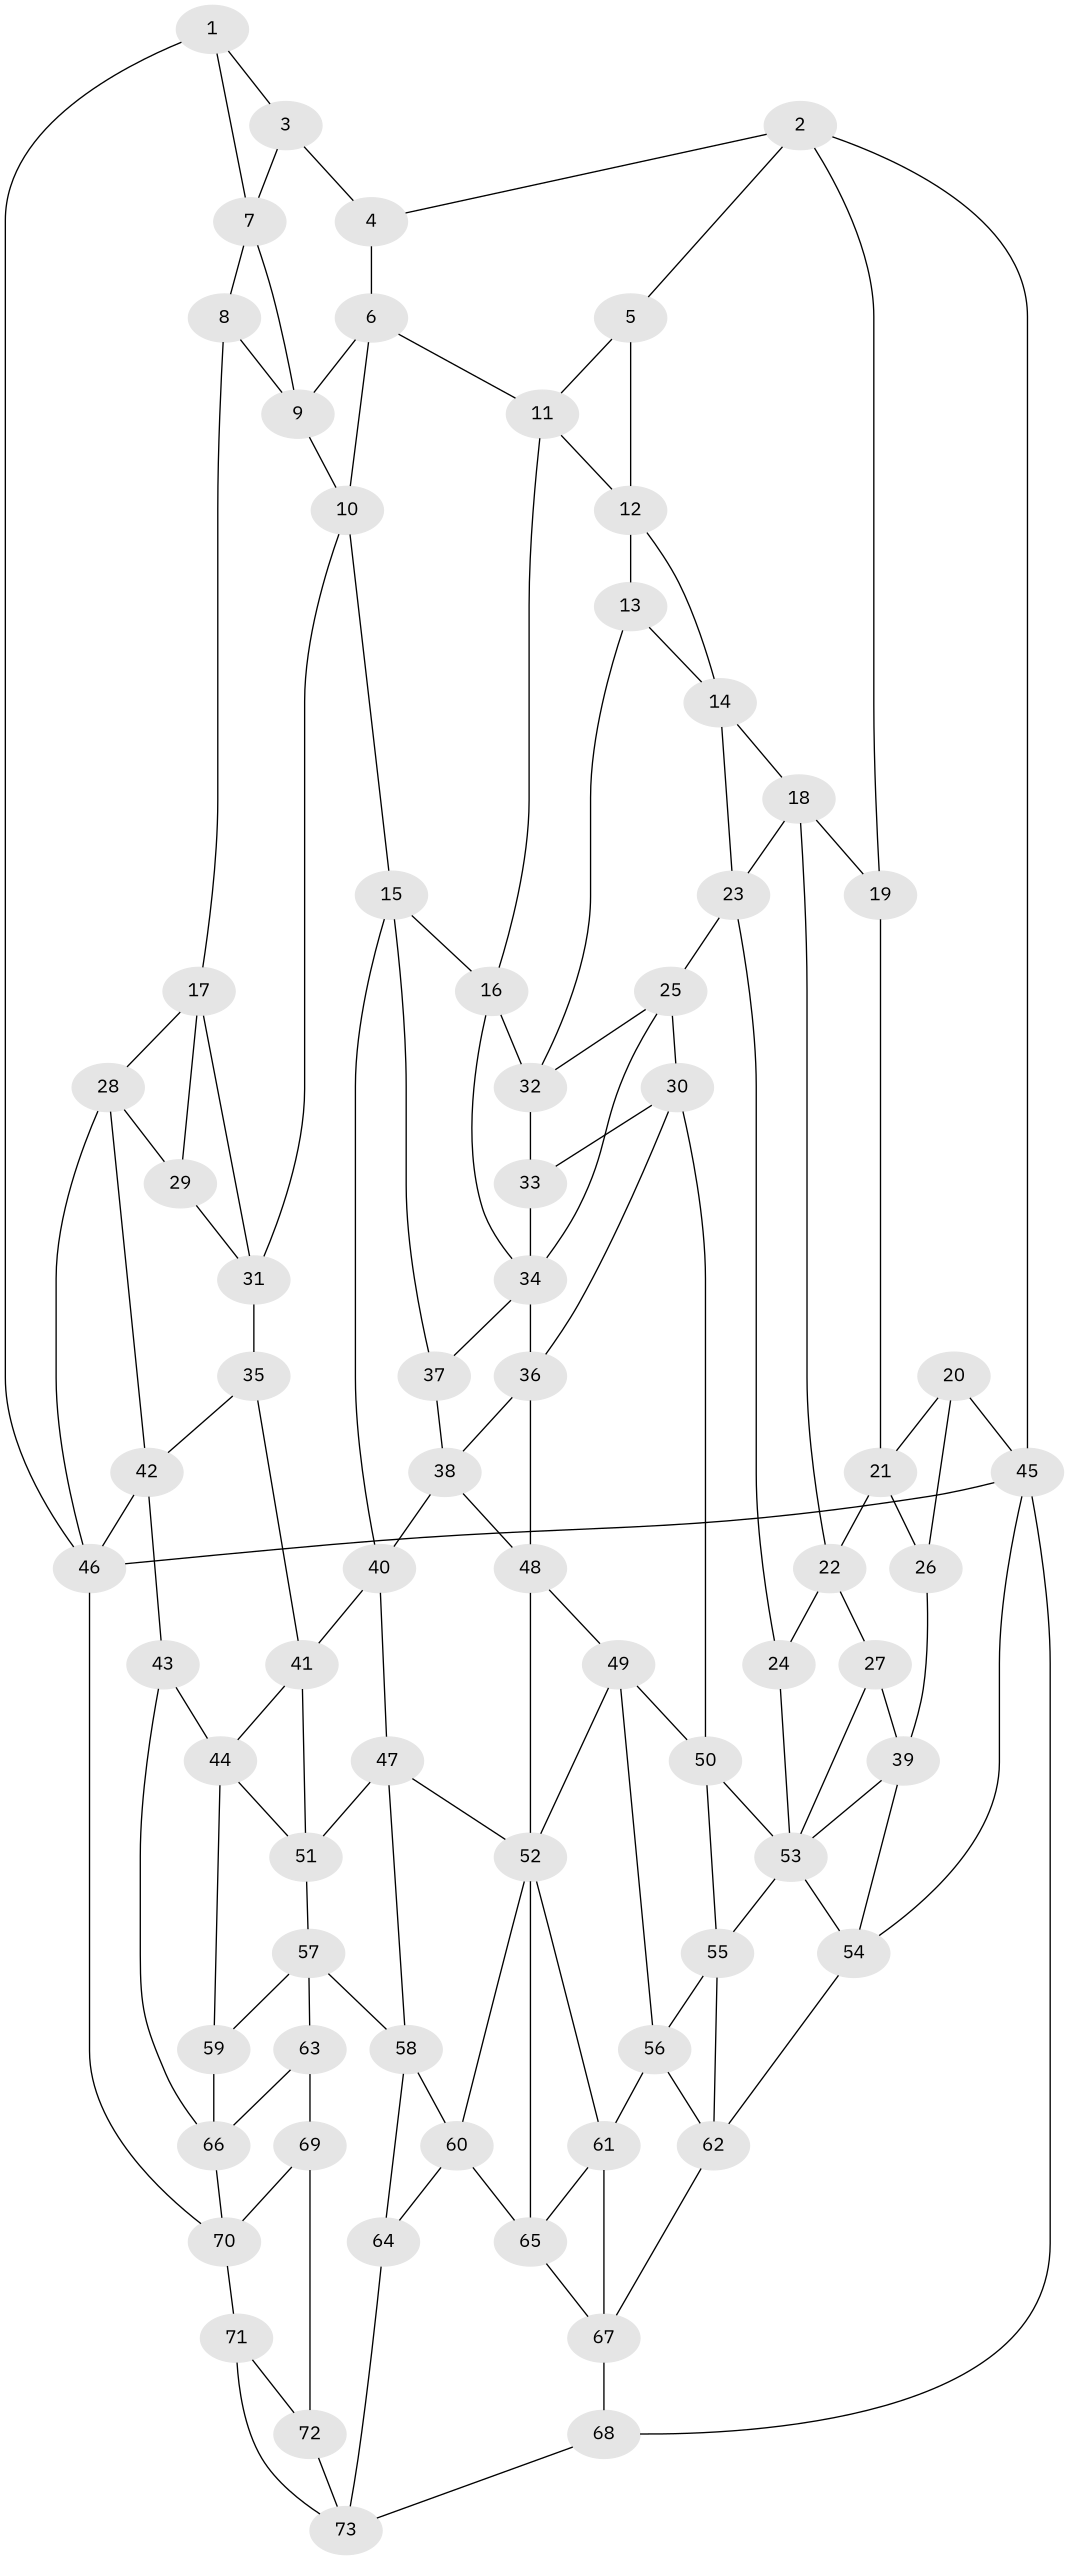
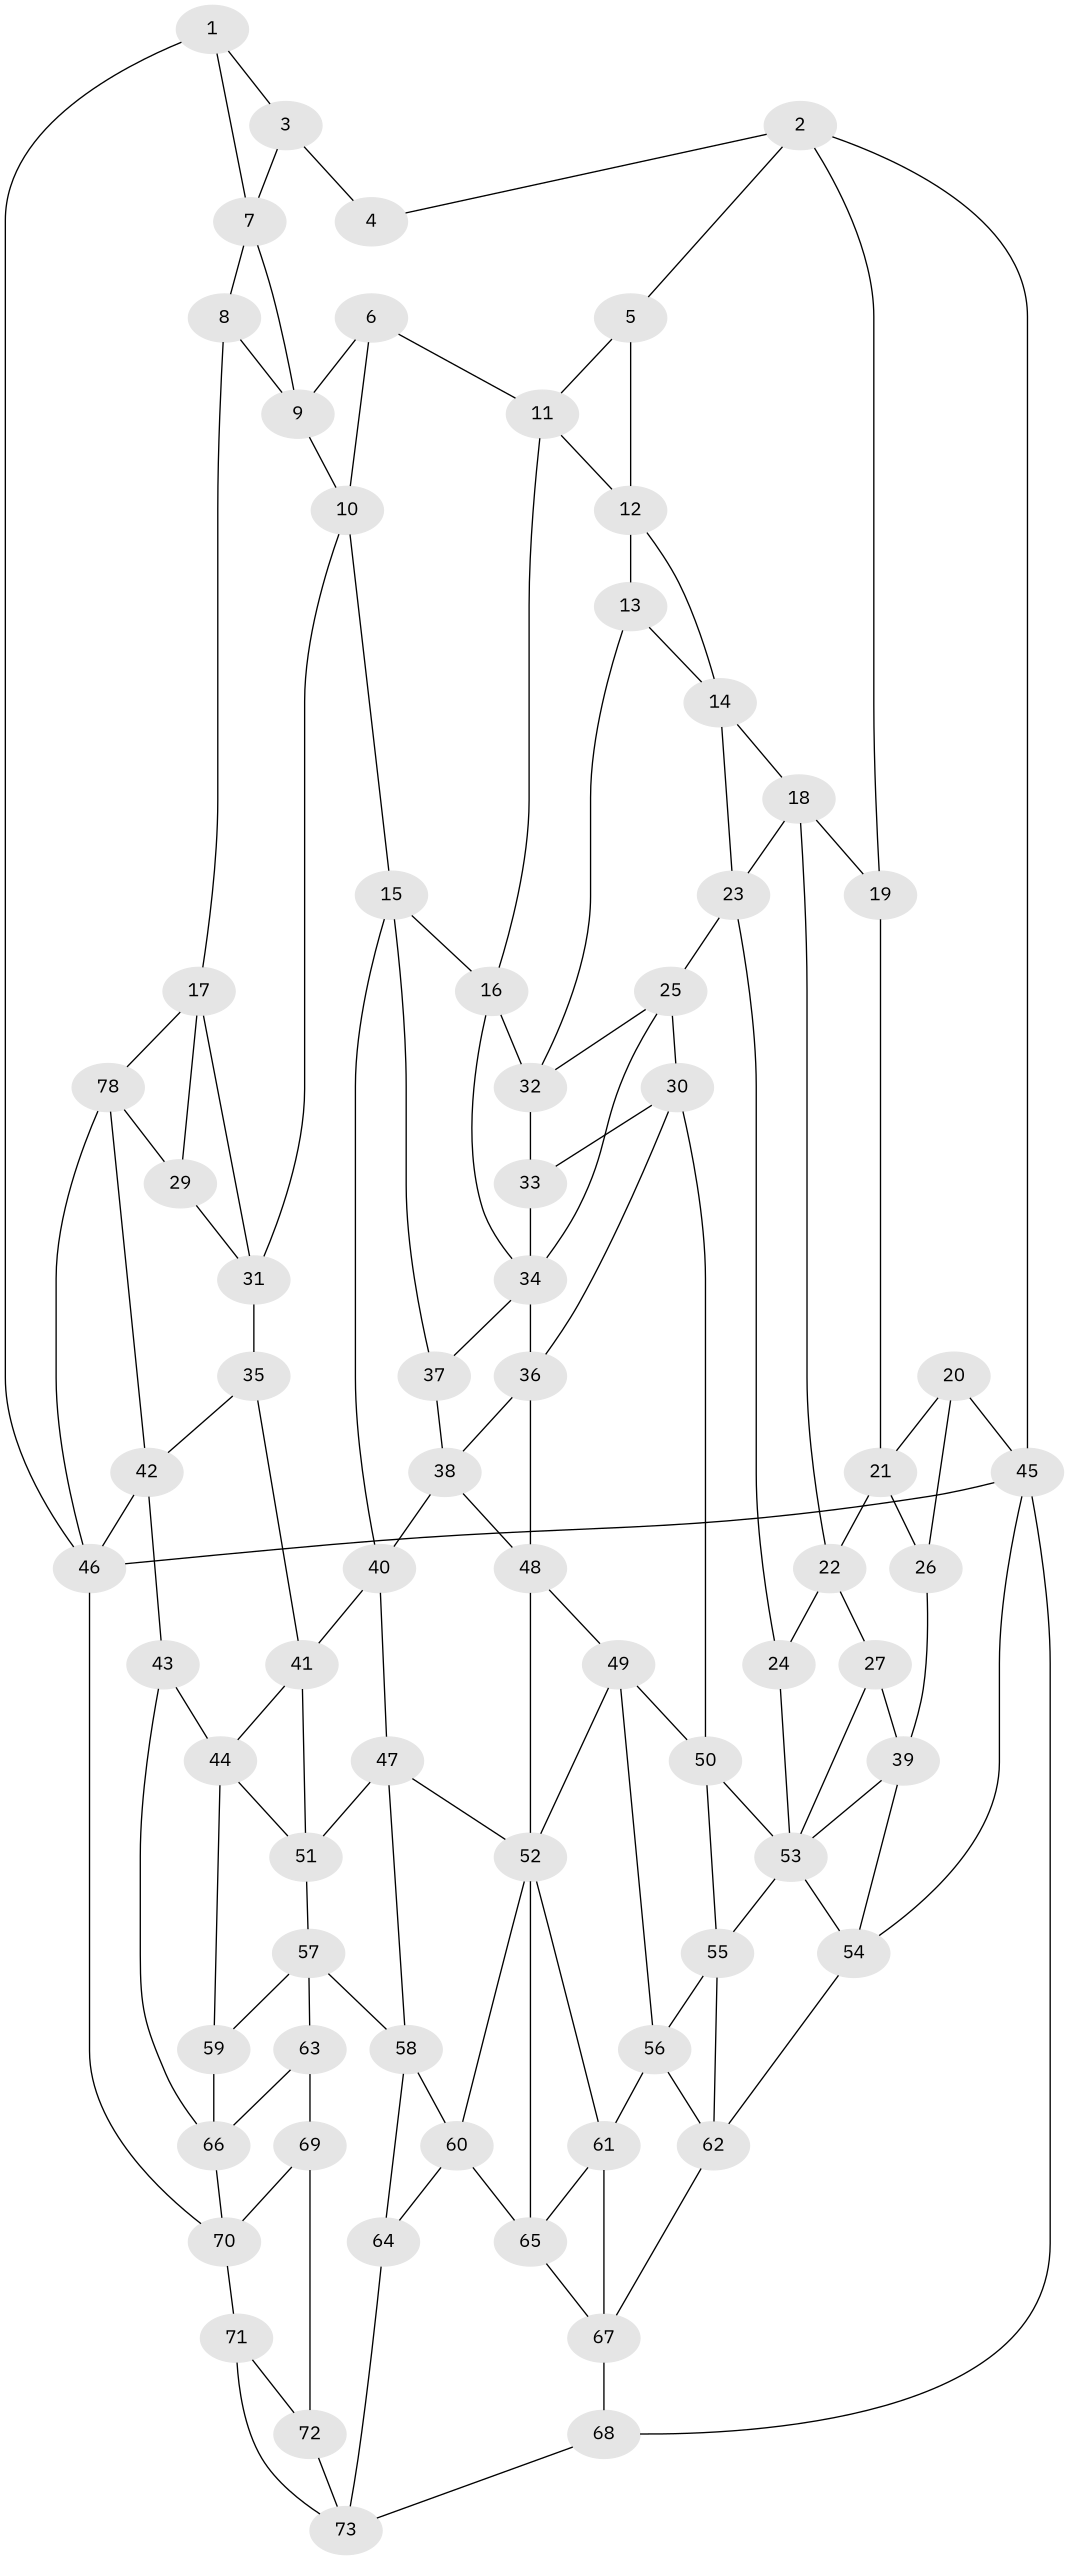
(371, 270) -> none
(108, 1088) -> (108, 1088)
